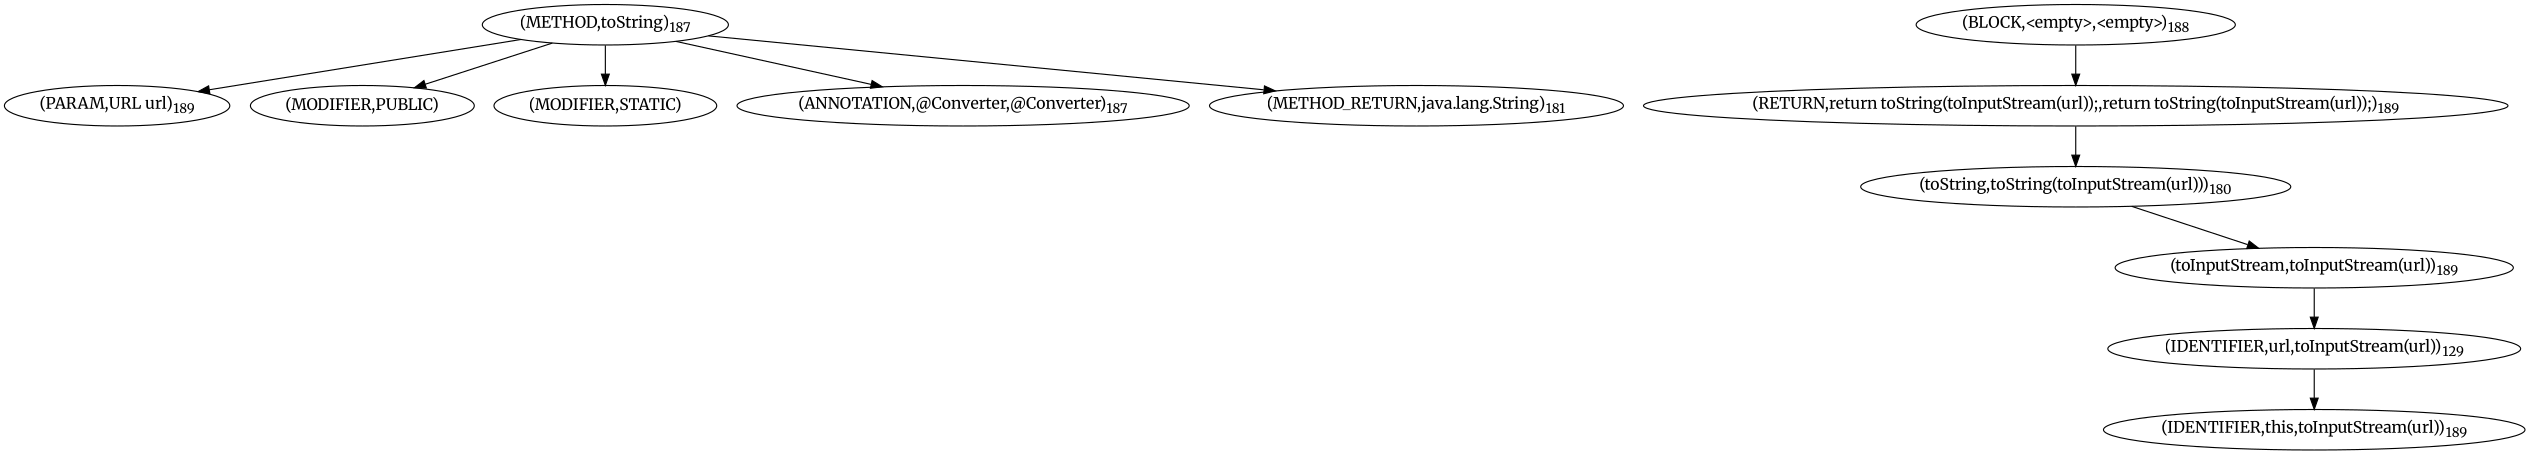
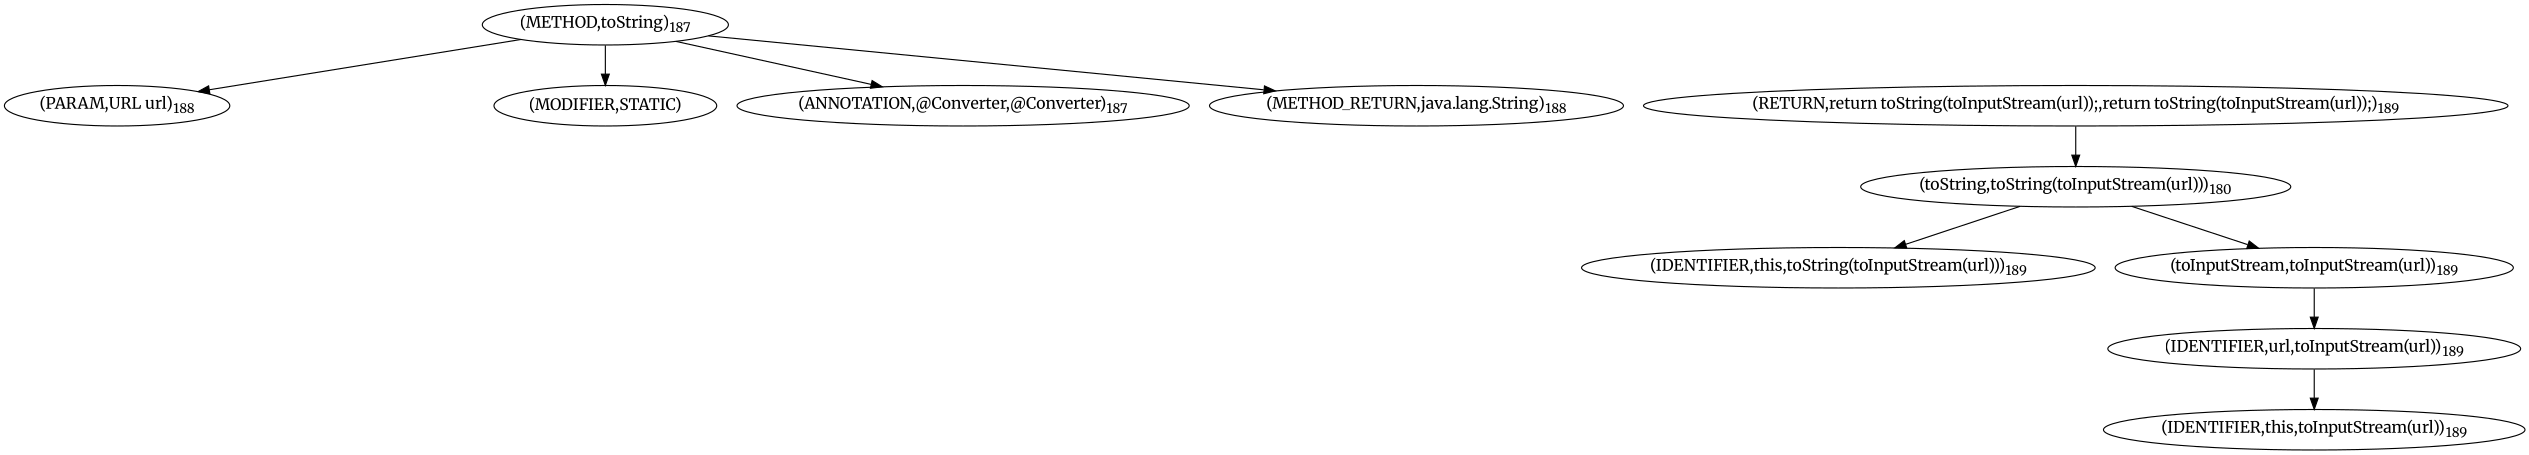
(2076, 25) -> none
(184, 104) -> (184, 104)
(1556, 104) -> (1556, 104)
(362, 106) -> none
none -> (1838, 268)
(2453, 347) -> (2453, 347)
